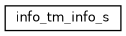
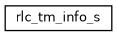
(63, 18) -> (58, 18)
